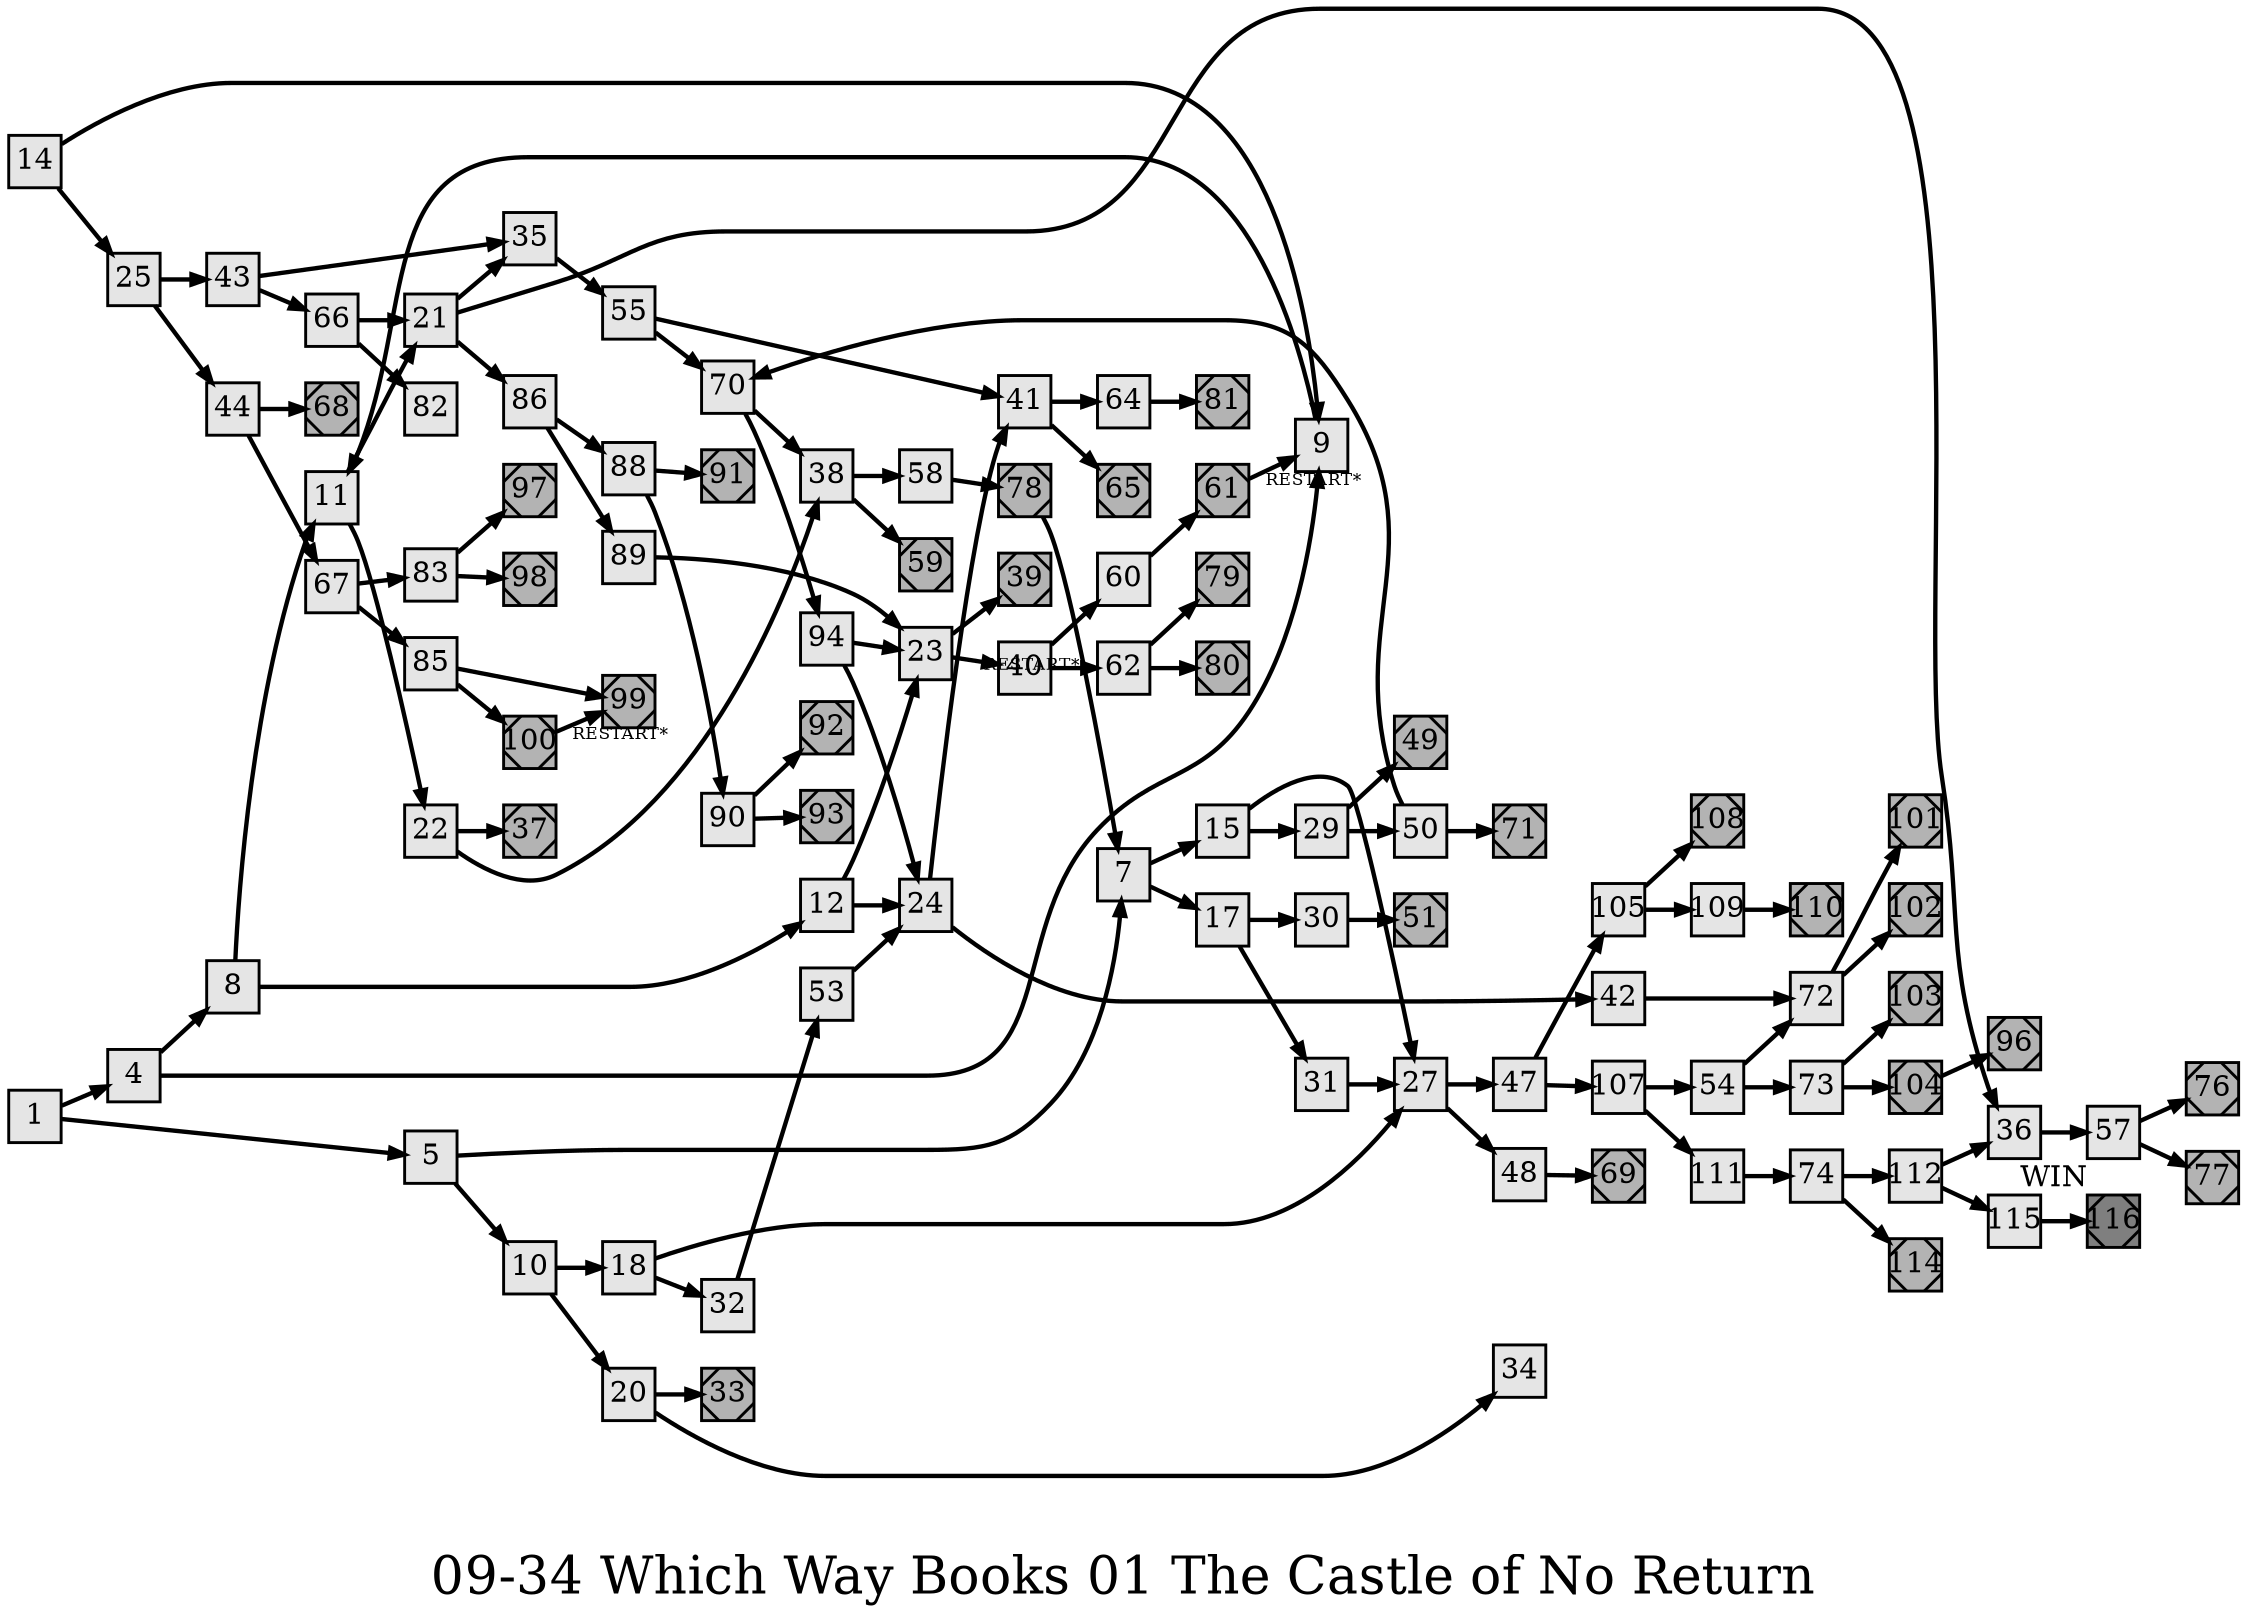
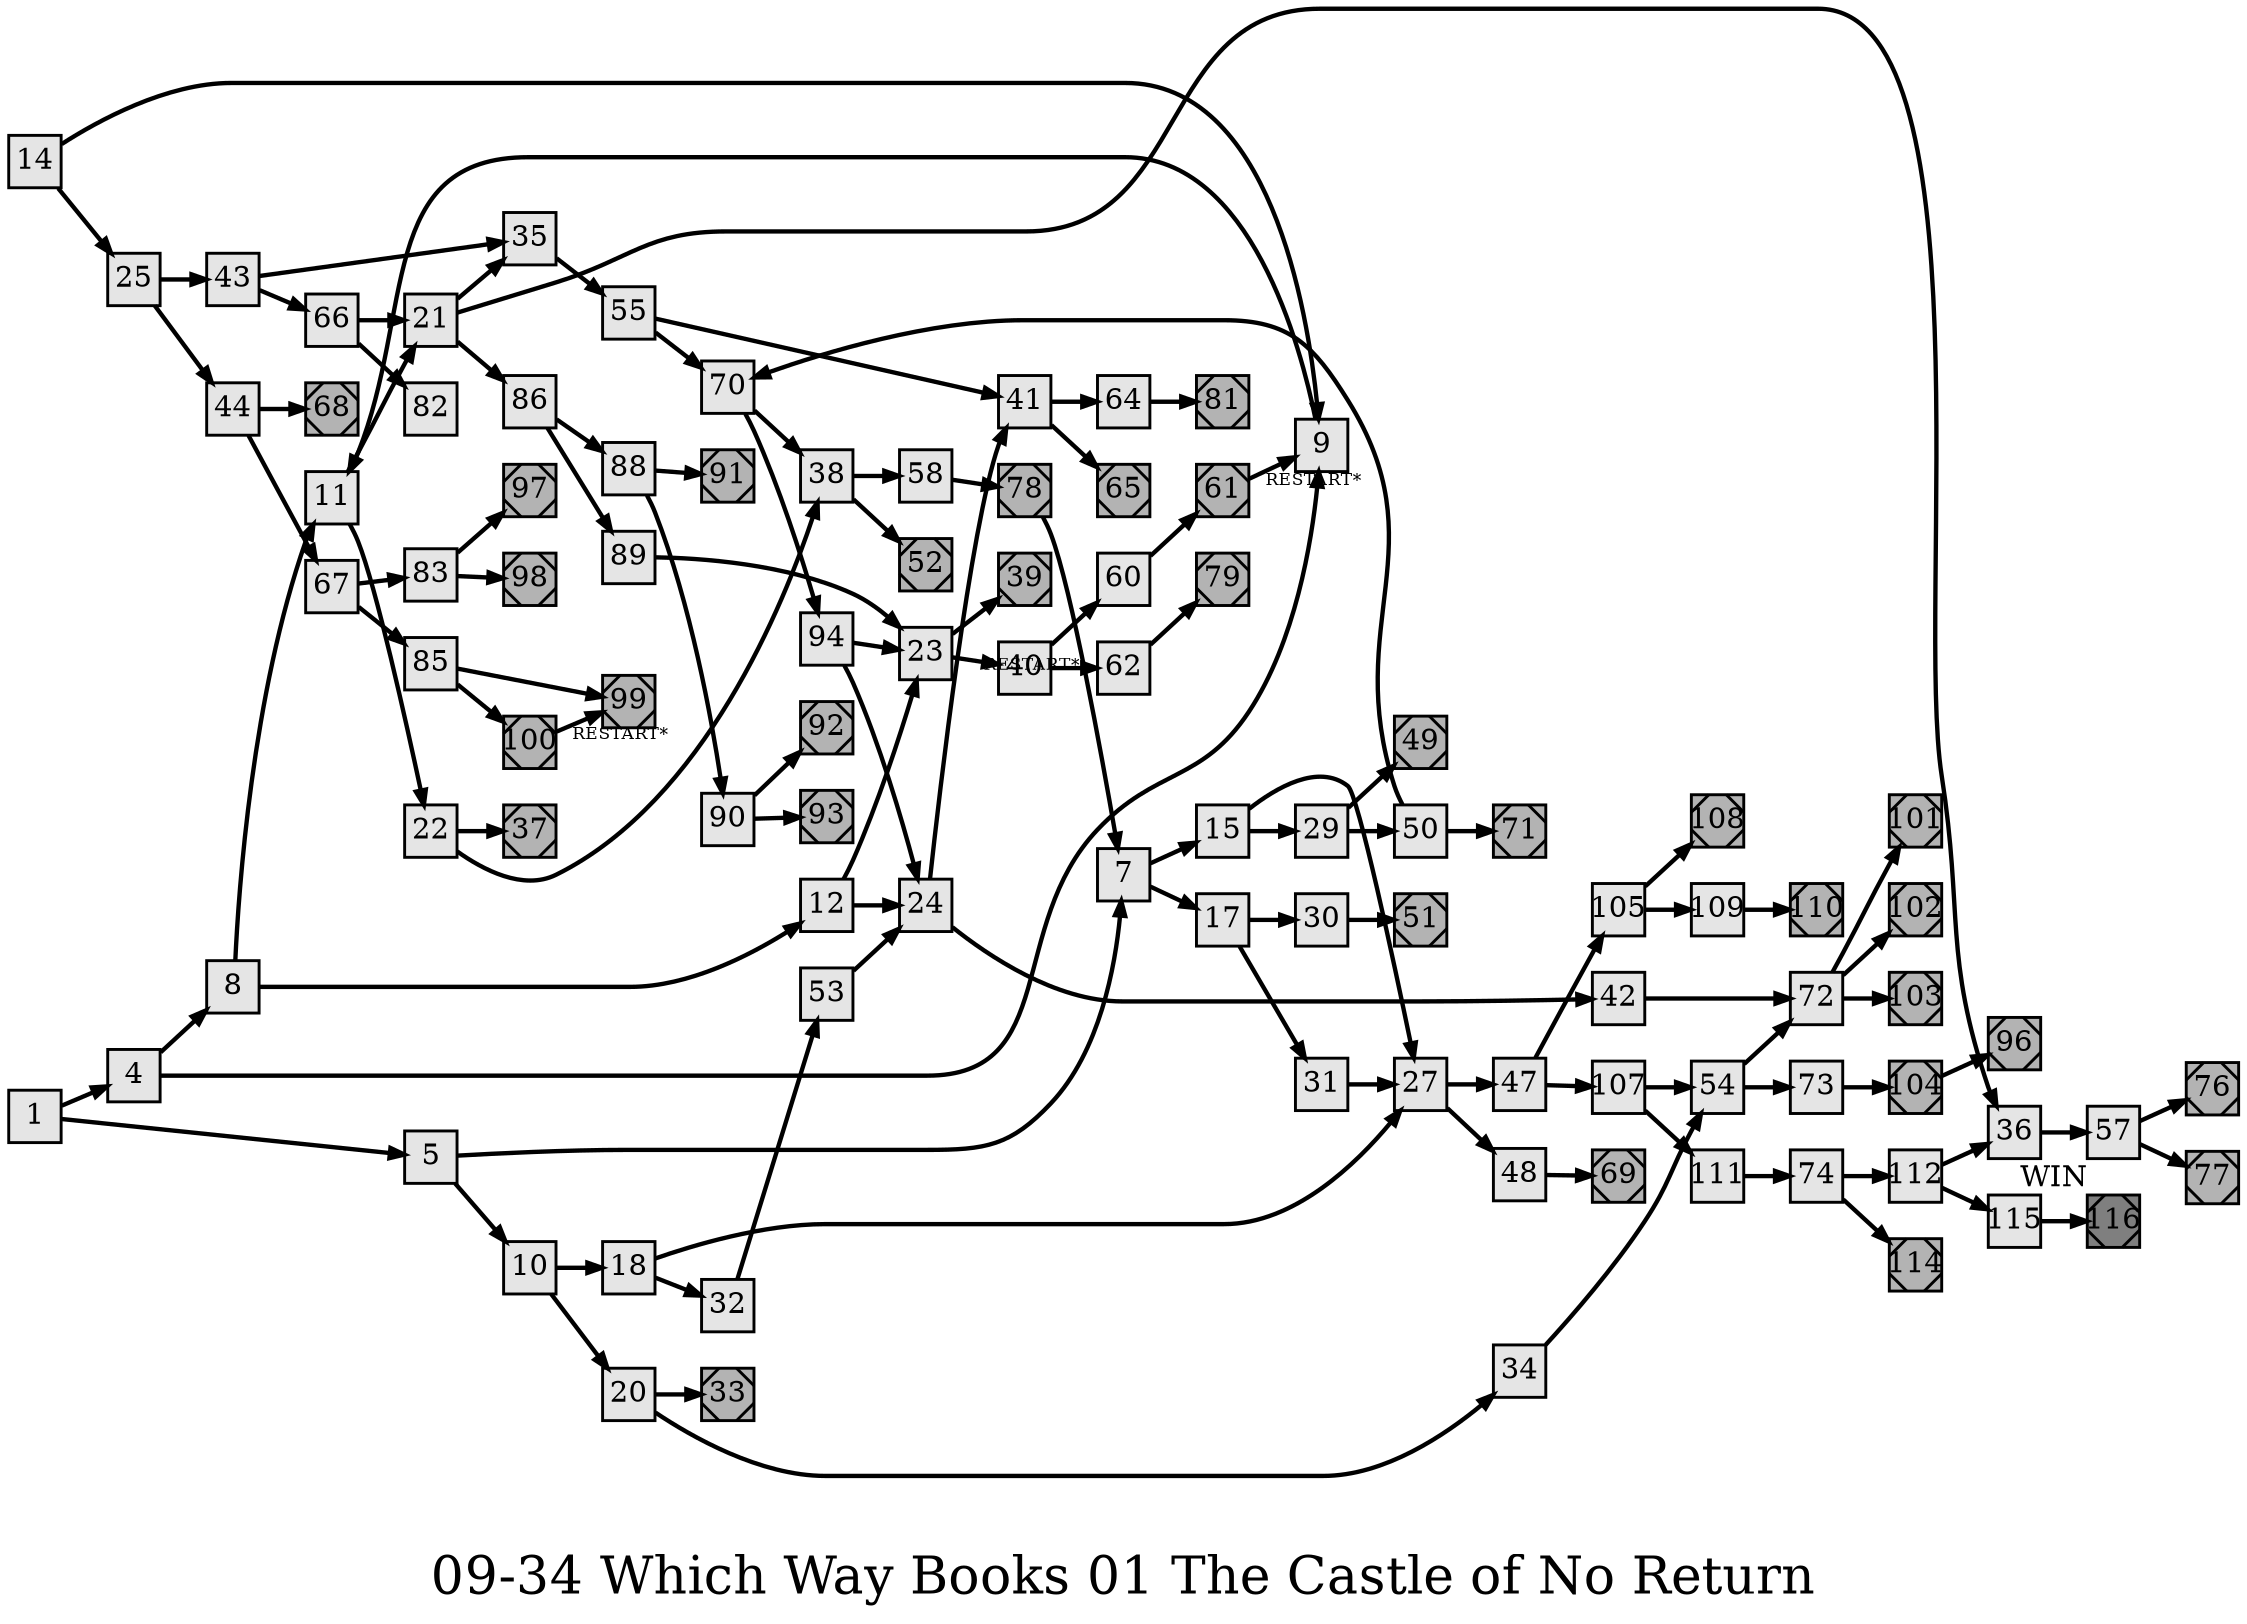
(926, 565) -> (926, 565)
(1223, 668) -> none
(1860, 1048) -> (1859, 999)
none -> (1630, 1243)
